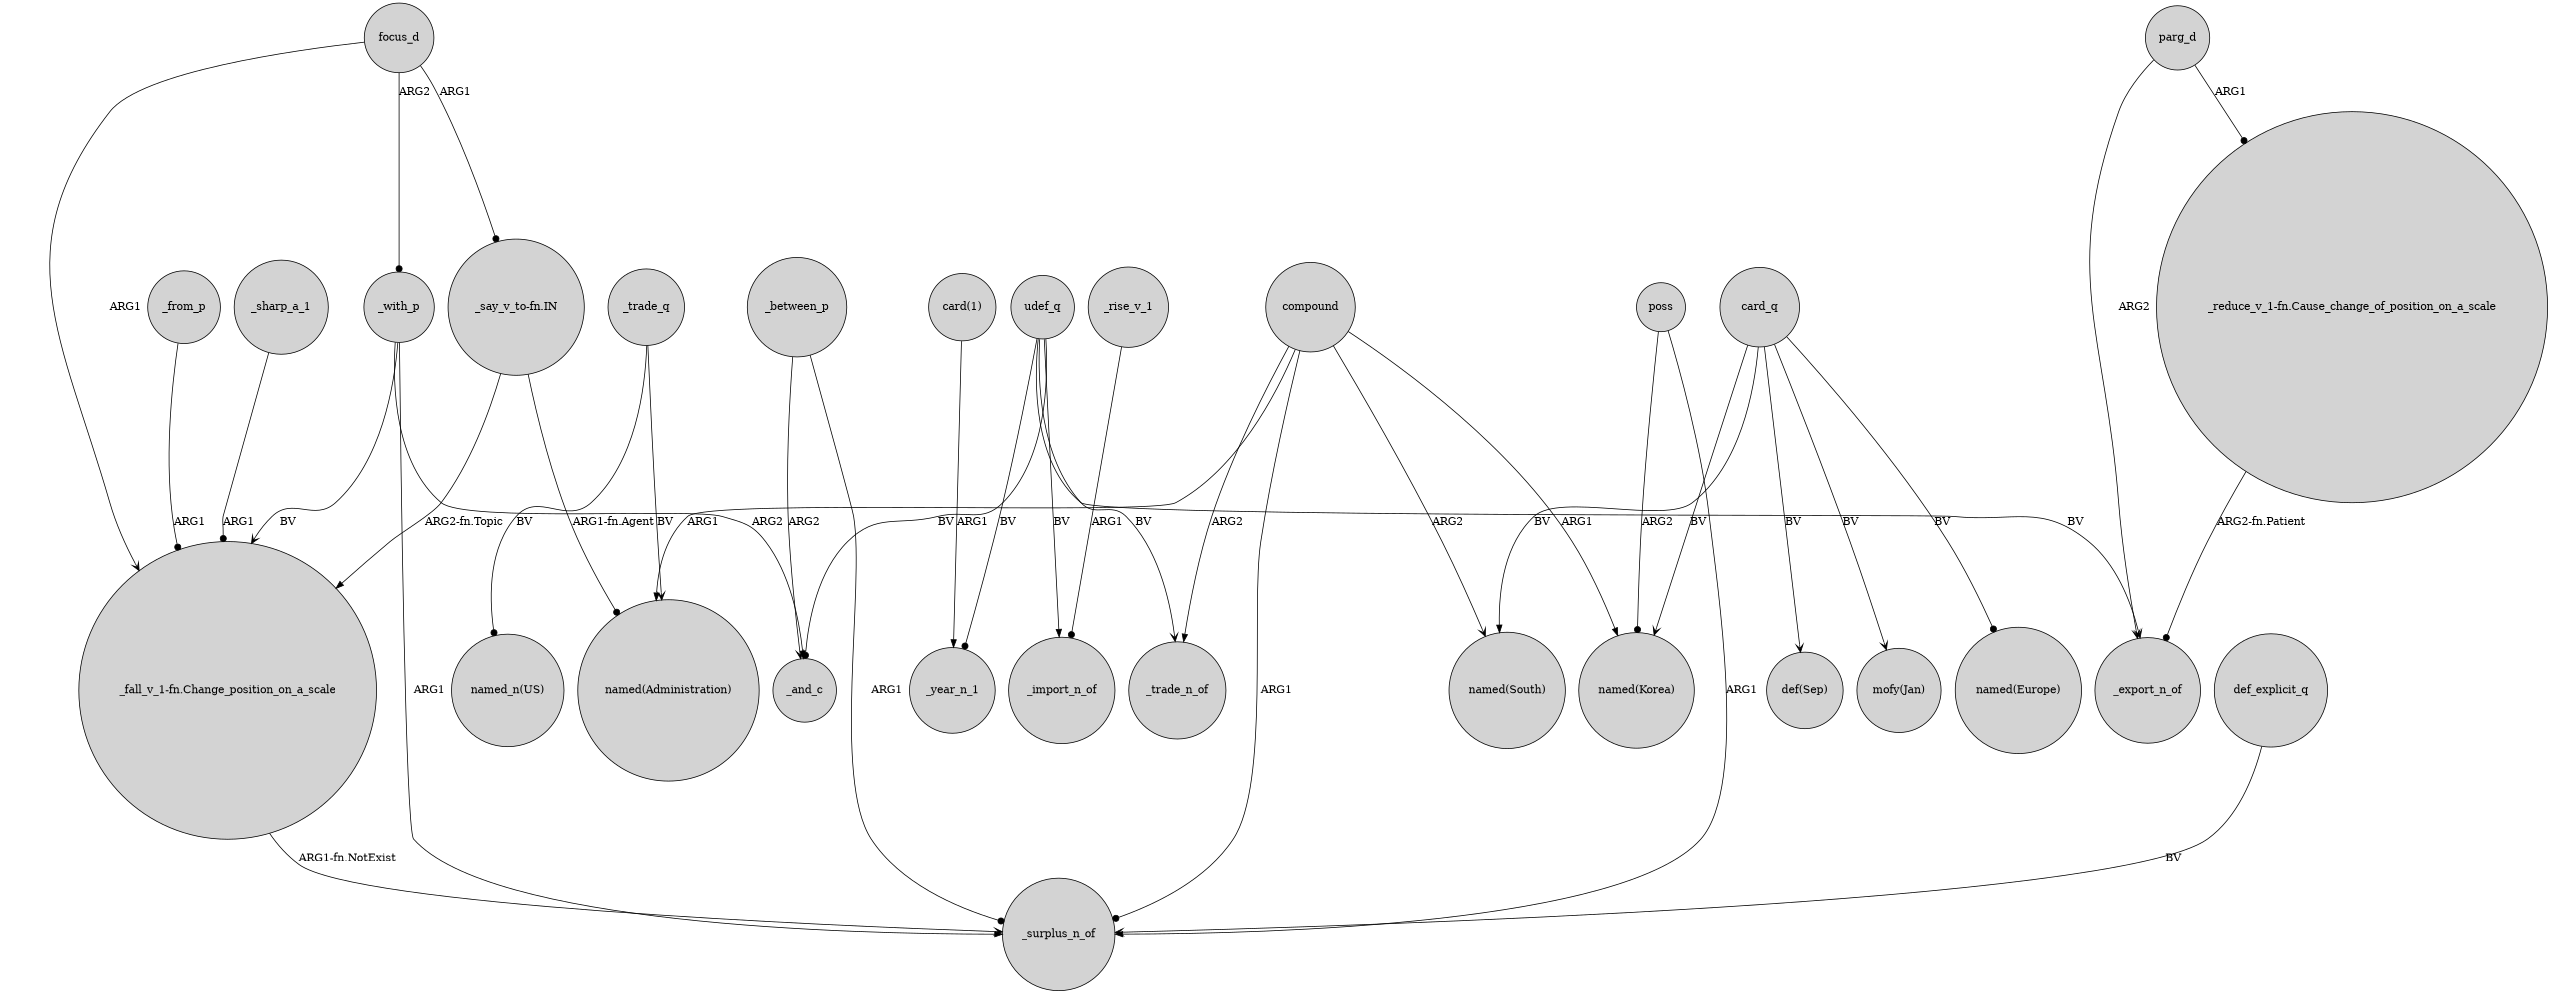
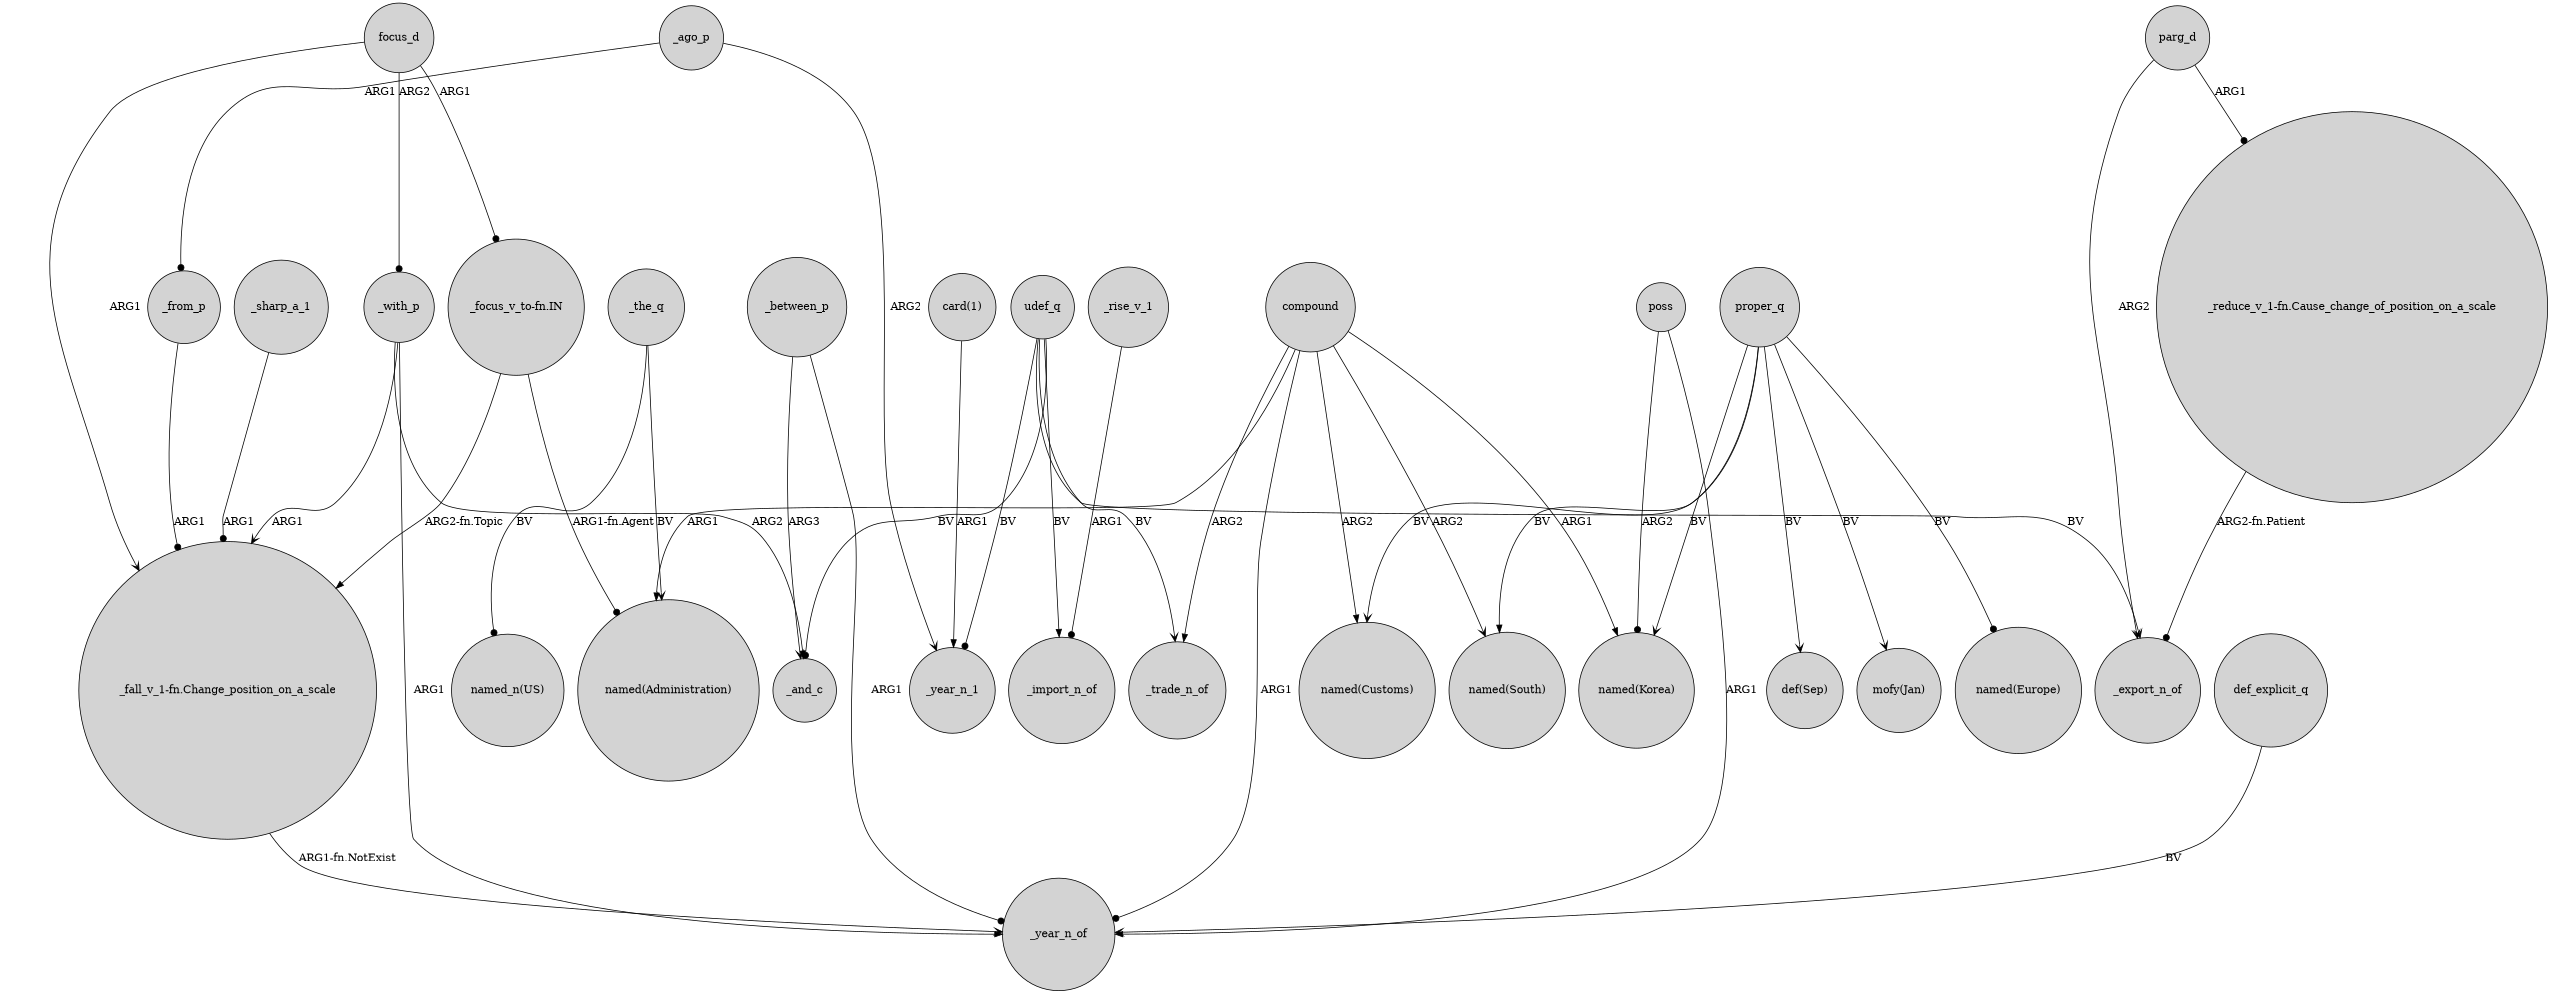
none -> (691, 38)
(516, 307) -> (516, 307)
(646, 307) -> (646, 307)
(1760, 307) -> (1760, 307)
(288, 522) -> (288, 522)
(804, 522) -> (804, 522)
none -> (1367, 690)
(1059, 934) -> (1059, 934)
